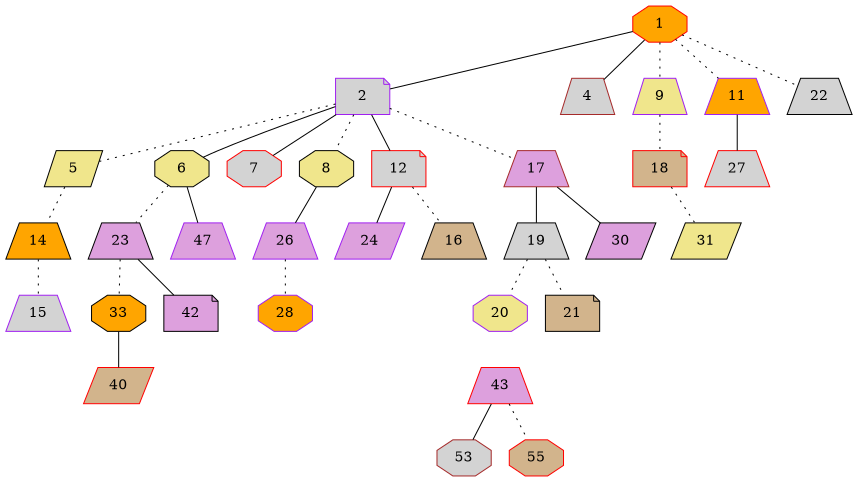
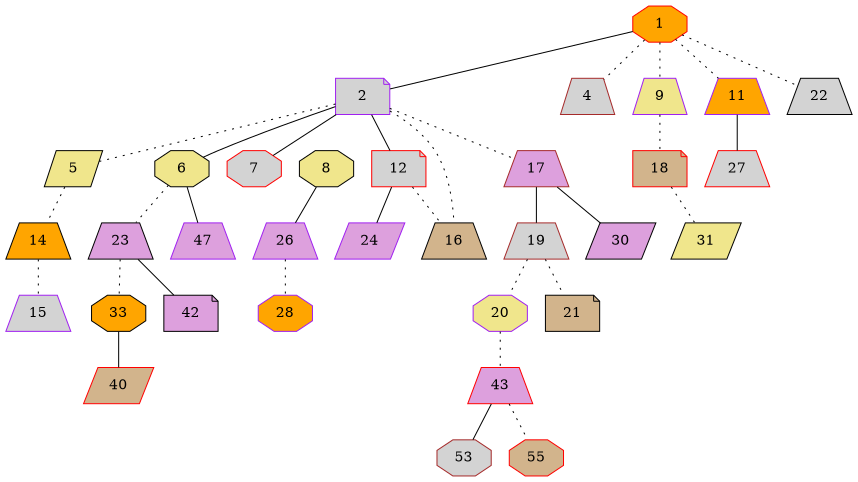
(624, 60) -> (624, 60)
(345, 133) -> (439, 157)
(536, 241) -> (536, 241)
none -> (500, 350)
